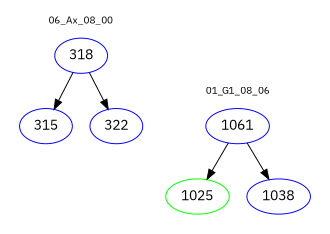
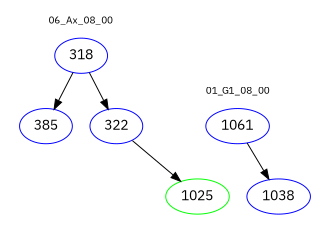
(238, 91) -> (238, 91)
(46, 126) -> (46, 126)
(220, 157) -> (153, 158)
